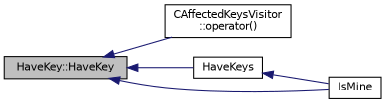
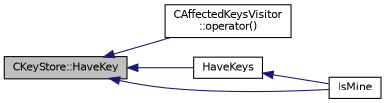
(66, 68) -> (66, 68)
